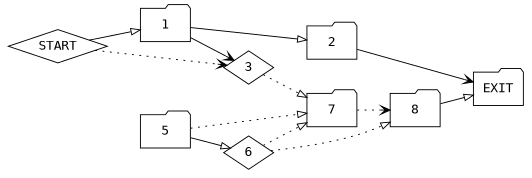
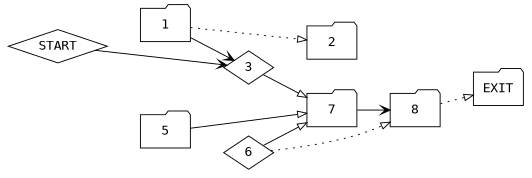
(244, 33) -> (244, 33)
(110, 36) -> none
(156, 57) -> (156, 57)
(411, 64) -> none
(281, 84) -> (281, 84)
(452, 101) -> (452, 101)
(369, 110) -> (369, 110)
(244, 121) -> (244, 121)
(281, 136) -> (281, 136)
(206, 142) -> none
